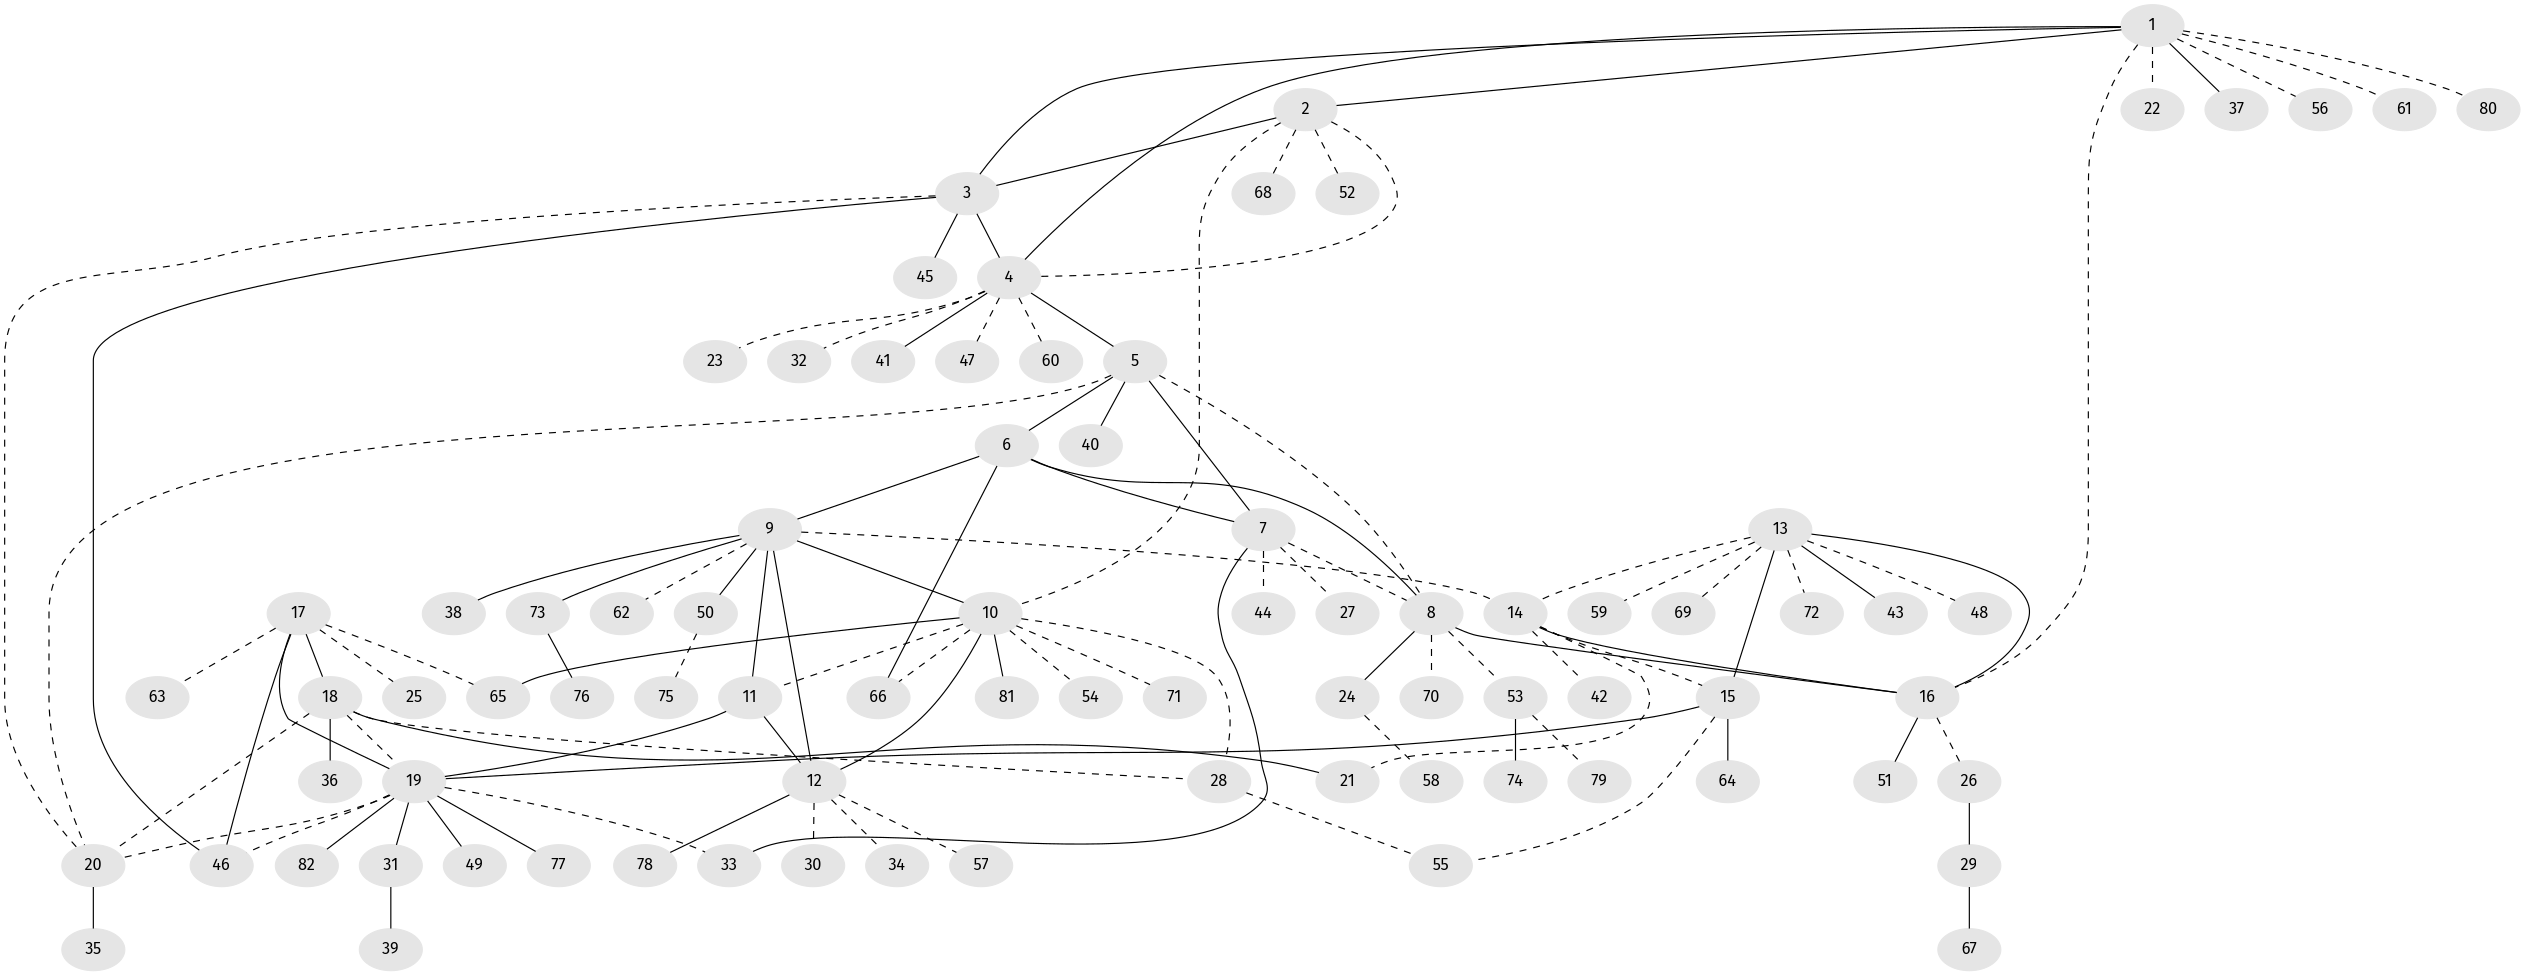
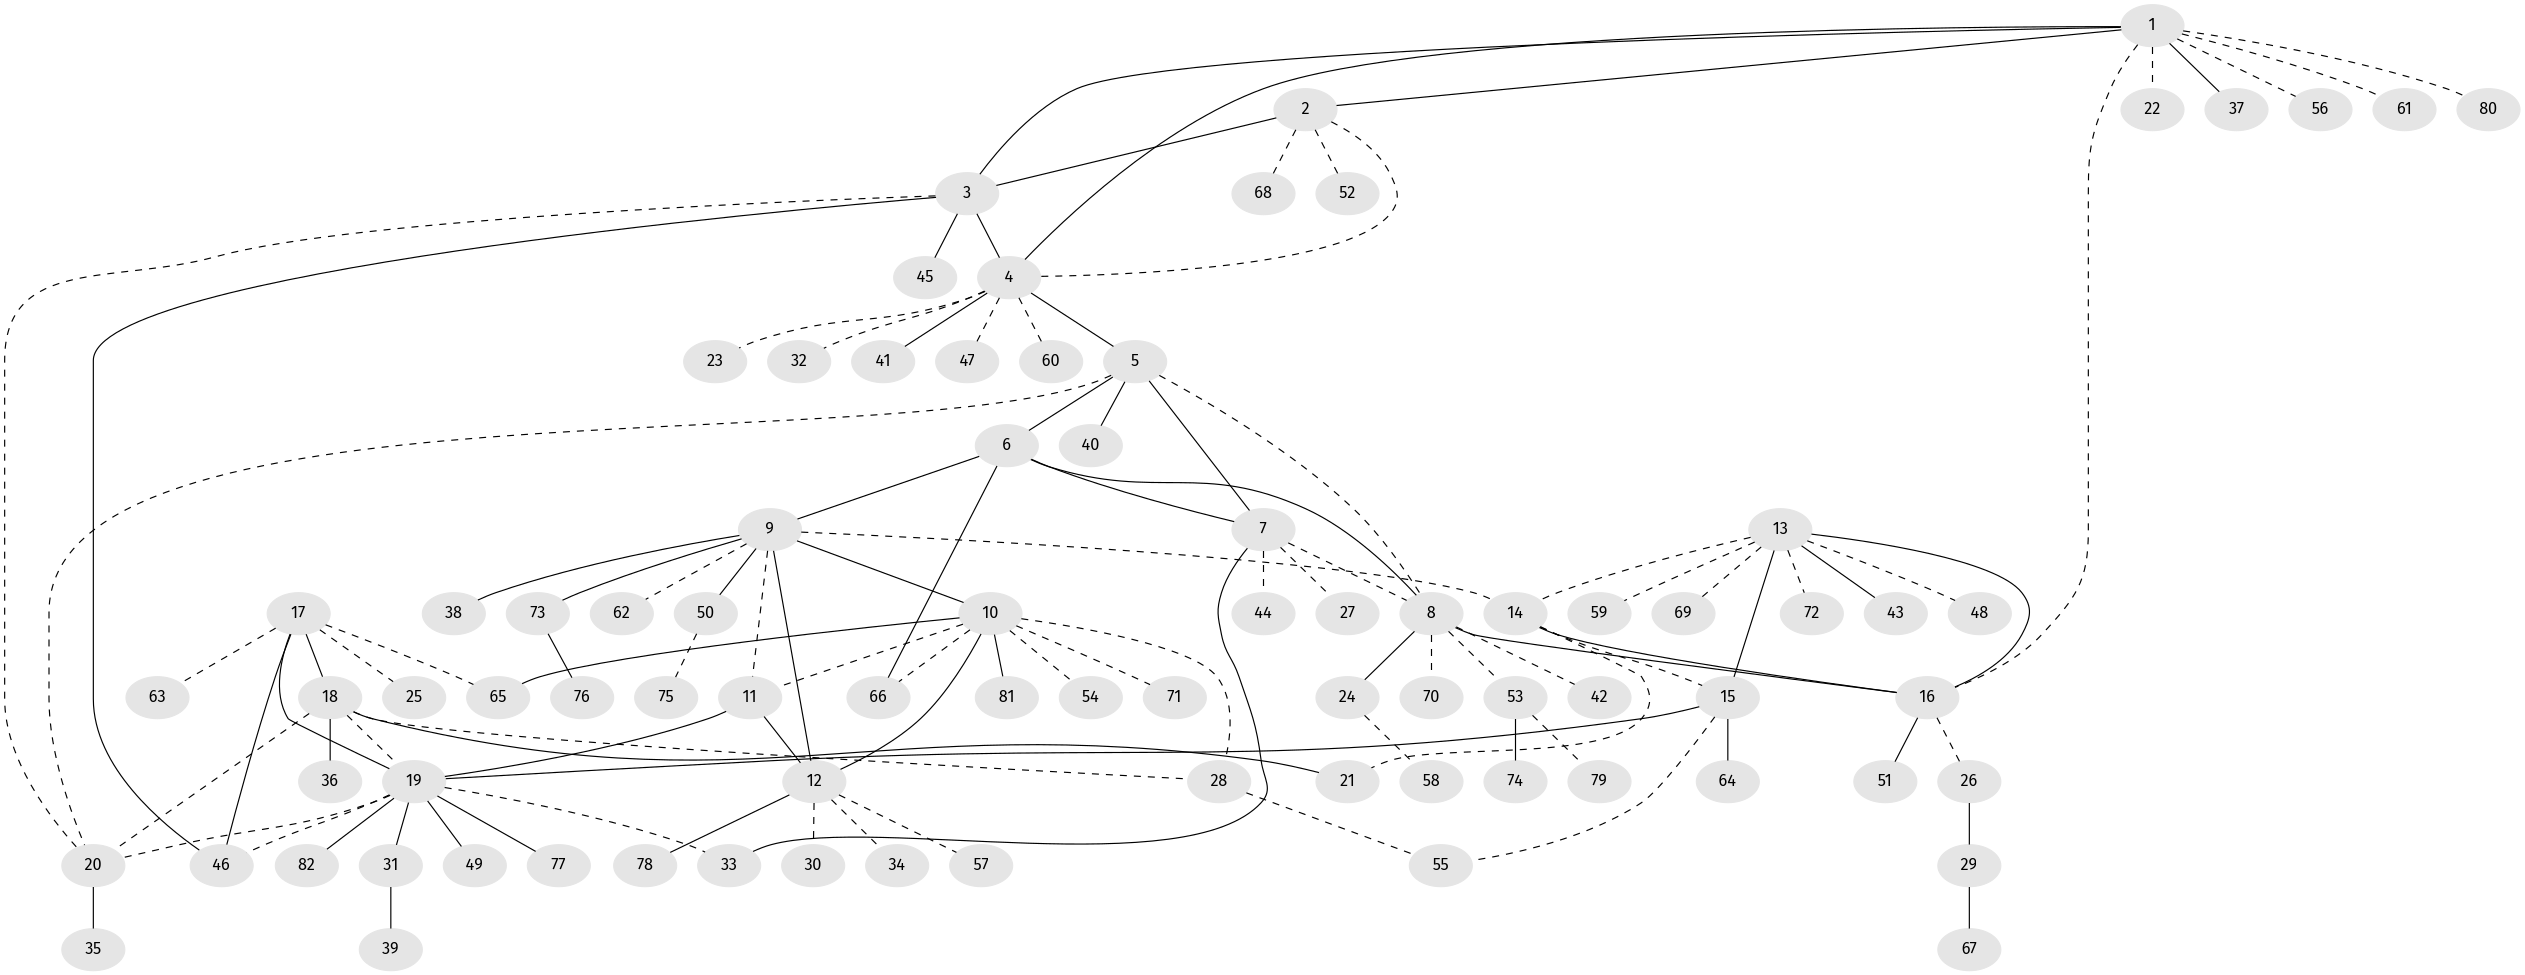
(1199, 380) -> none
(760, 614) -> (760, 614)
(1557, 656) -> (1515, 656)
